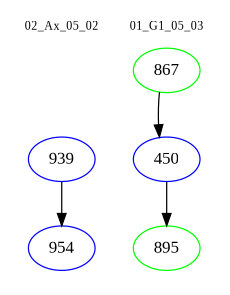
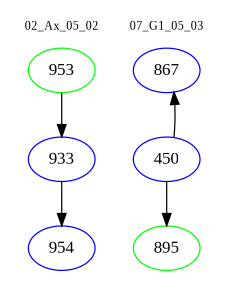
(167, 27) -> (167, 27)
none -> (62, 70)
(167, 70) -> (167, 70)
(158, 108) -> (175, 121)
(62, 159) -> (62, 159)
